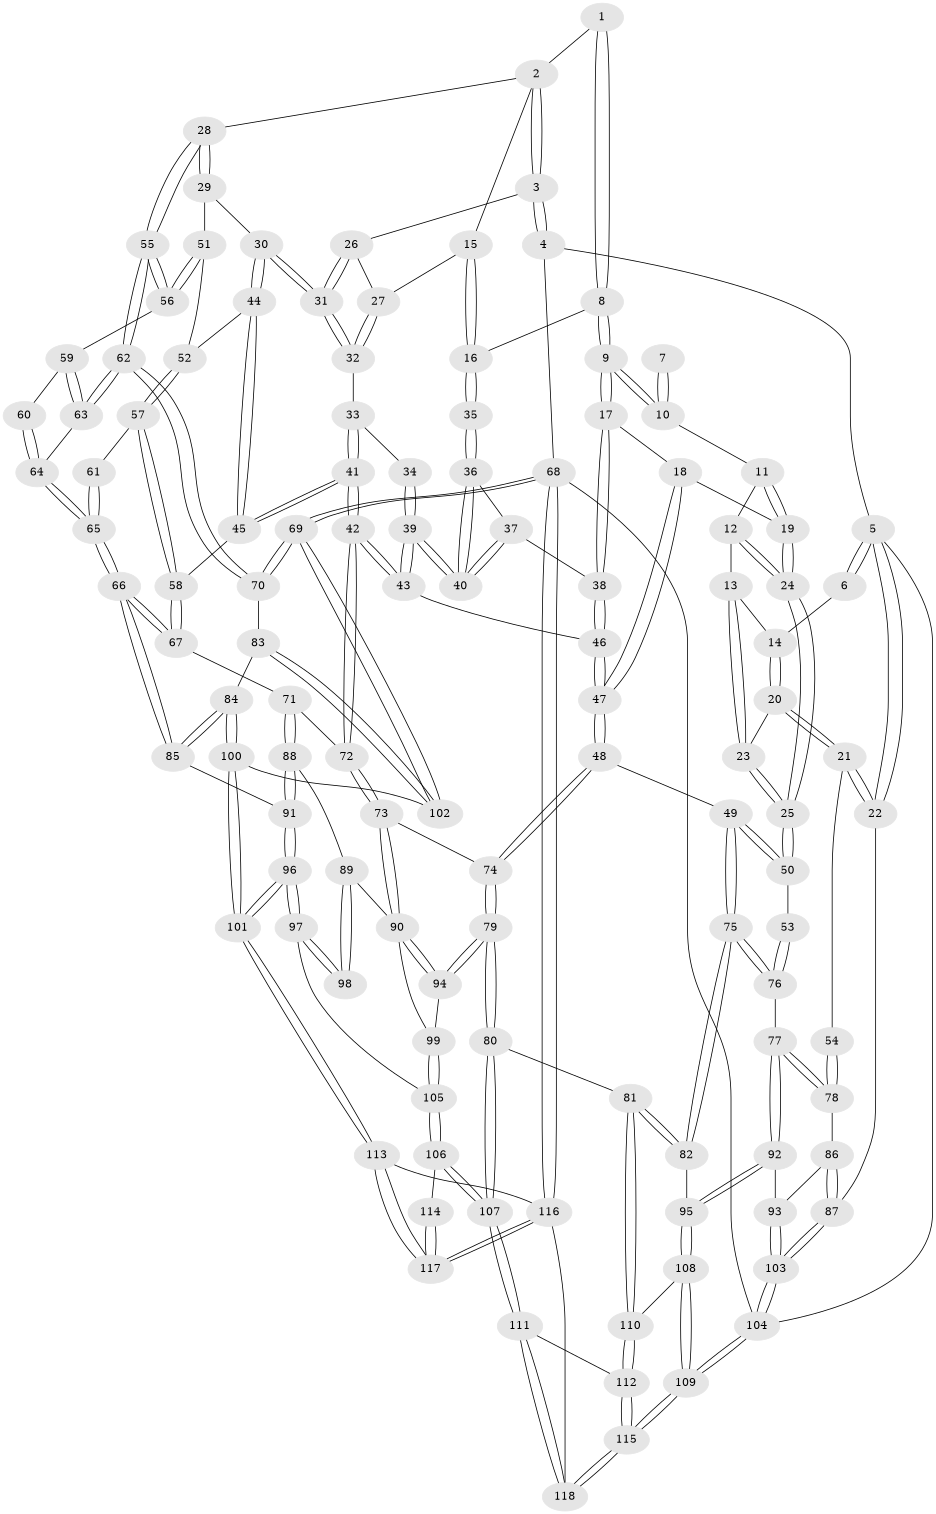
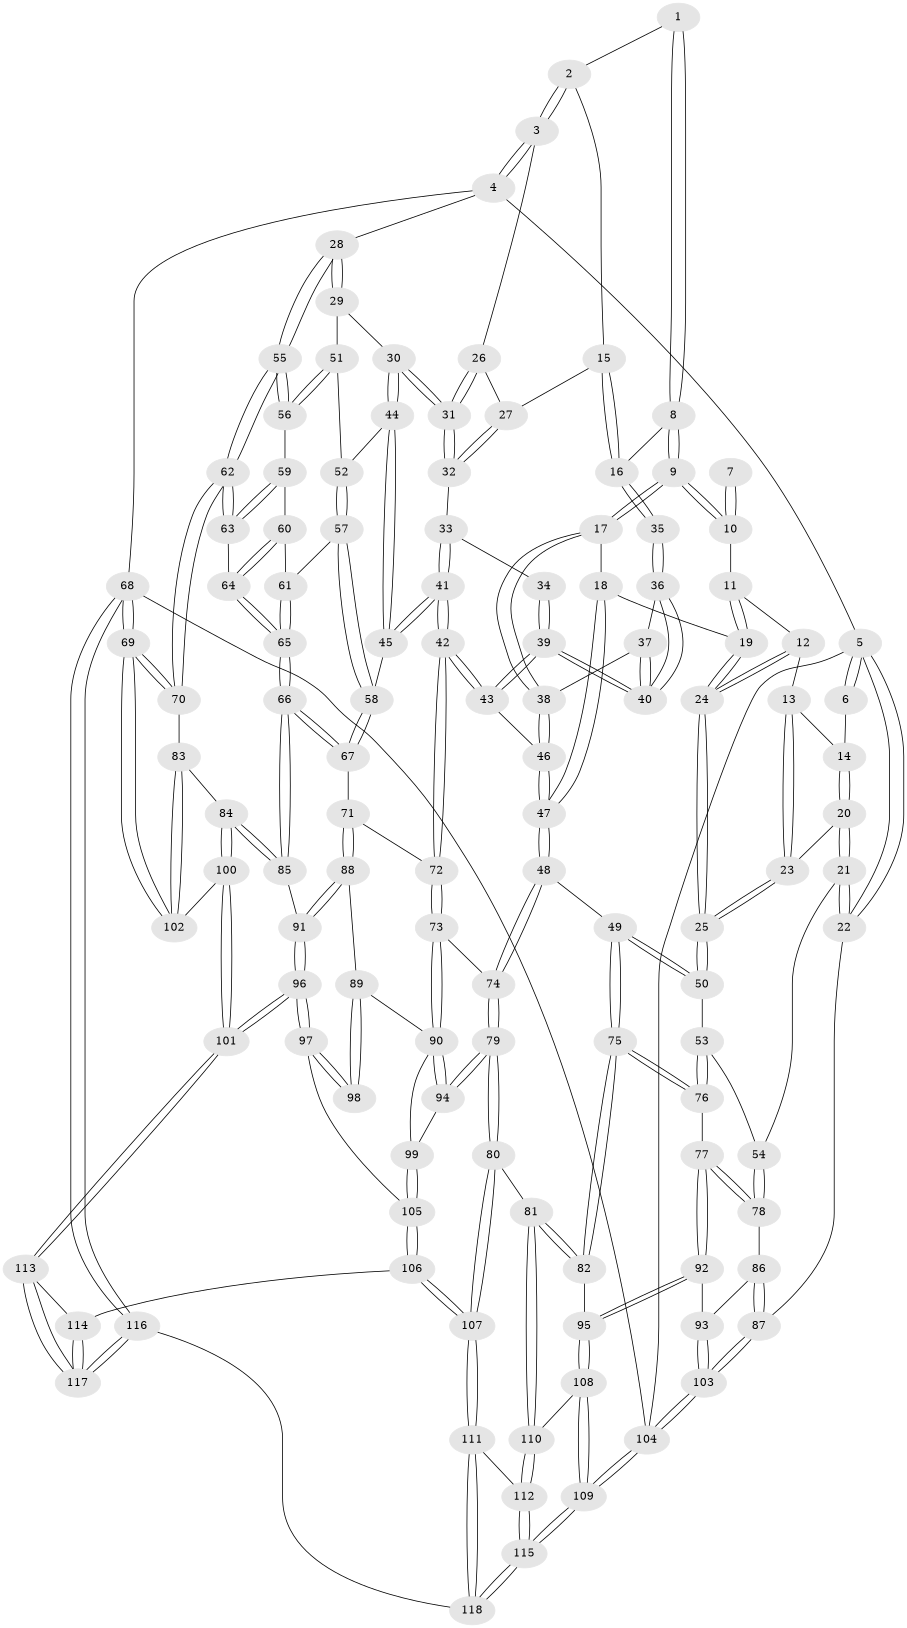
(371, 103) -> (415, 217)
none -> (285, 558)
none -> (737, 1096)
(446, 1181) -> (52, 1298)
